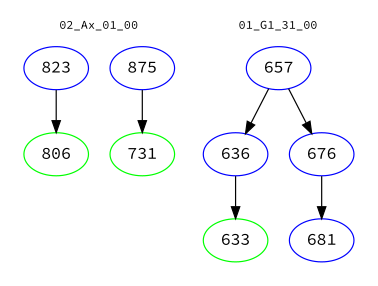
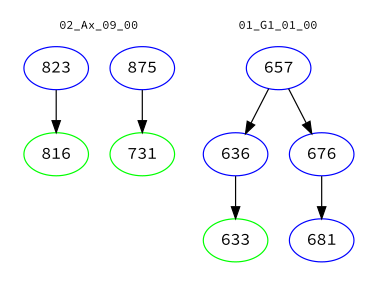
(99, 26) -> (99, 26)
(279, 26) -> (279, 26)
(56, 154) -> (56, 154)
